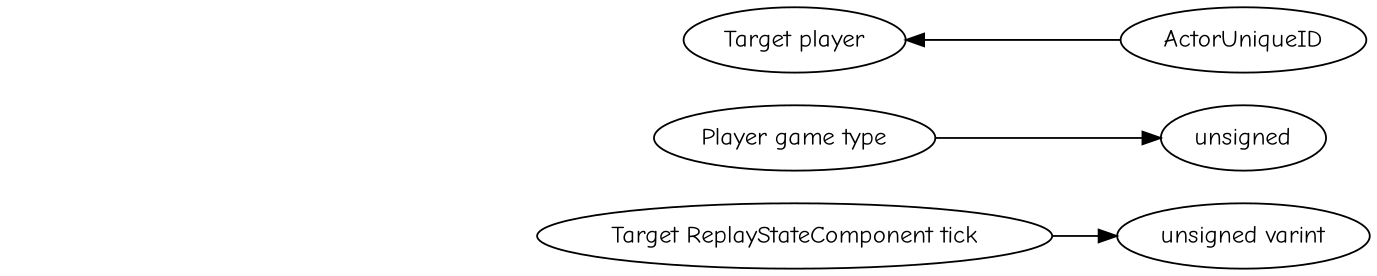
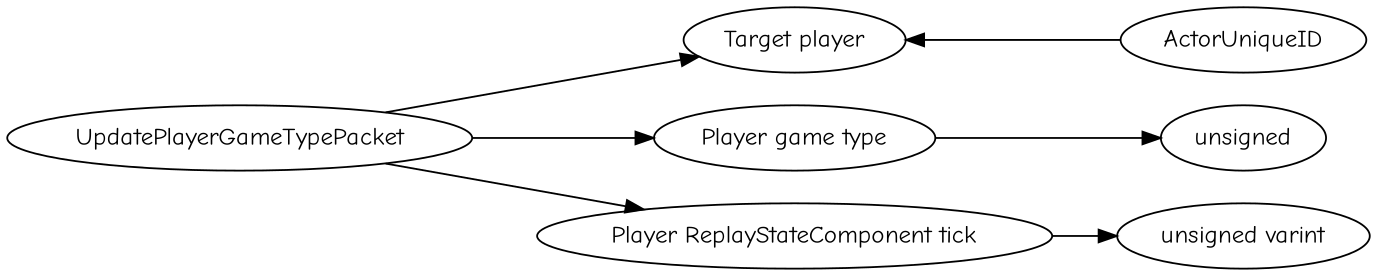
none -> (240, 138)
(795, 236) -> (795, 236)
